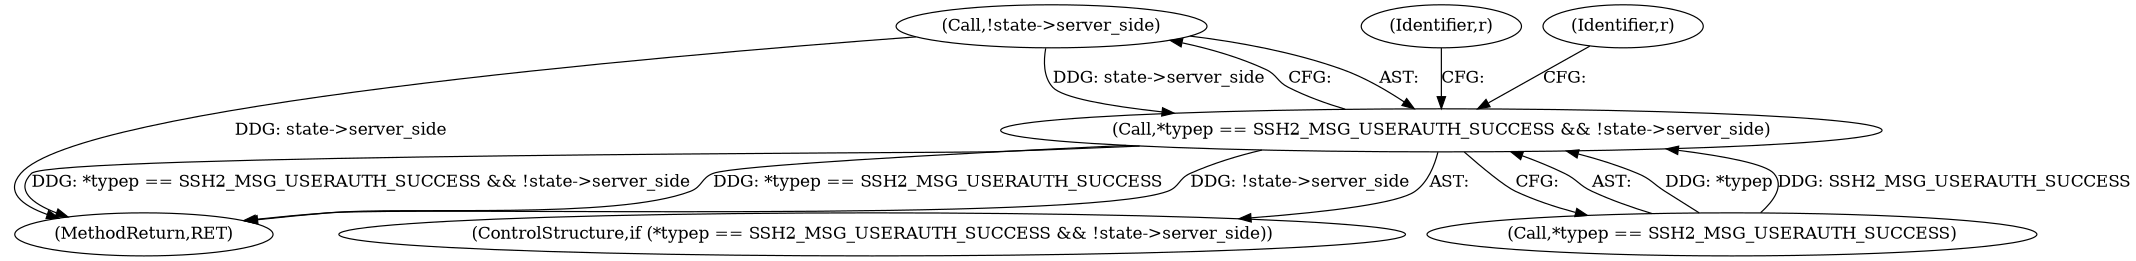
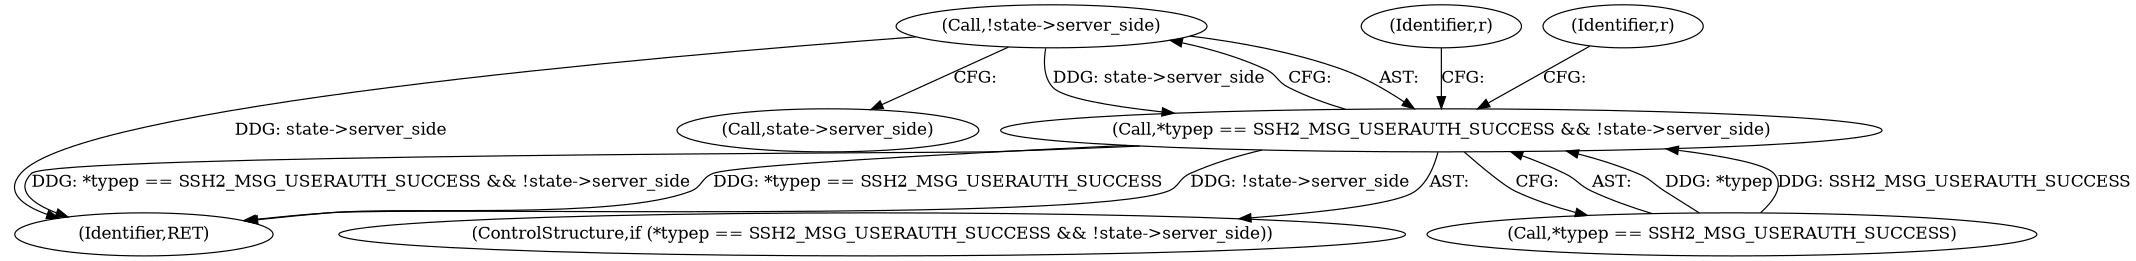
none -> (828, 130)
(144, 234) -> (144, 234)
